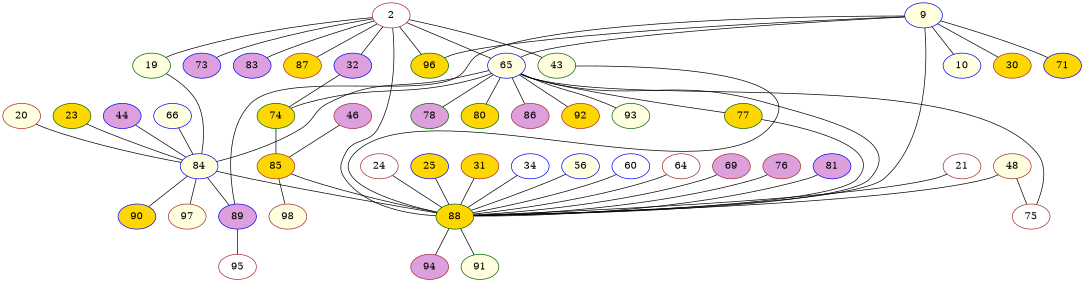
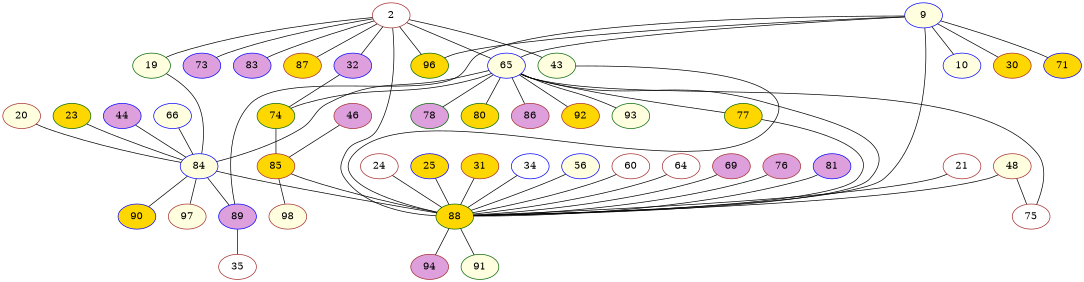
(631, 166) -> (631, 166)
(238, 267) -> (238, 267)
